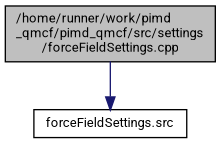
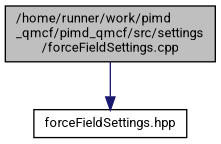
(110, 124) -> (110, 124)
